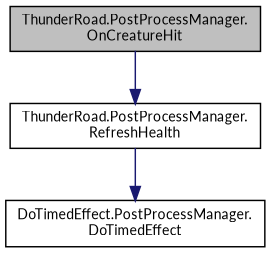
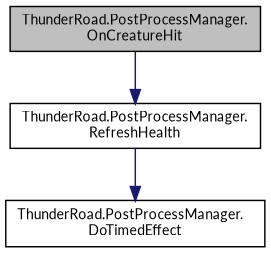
(135, 224) -> (135, 224)
